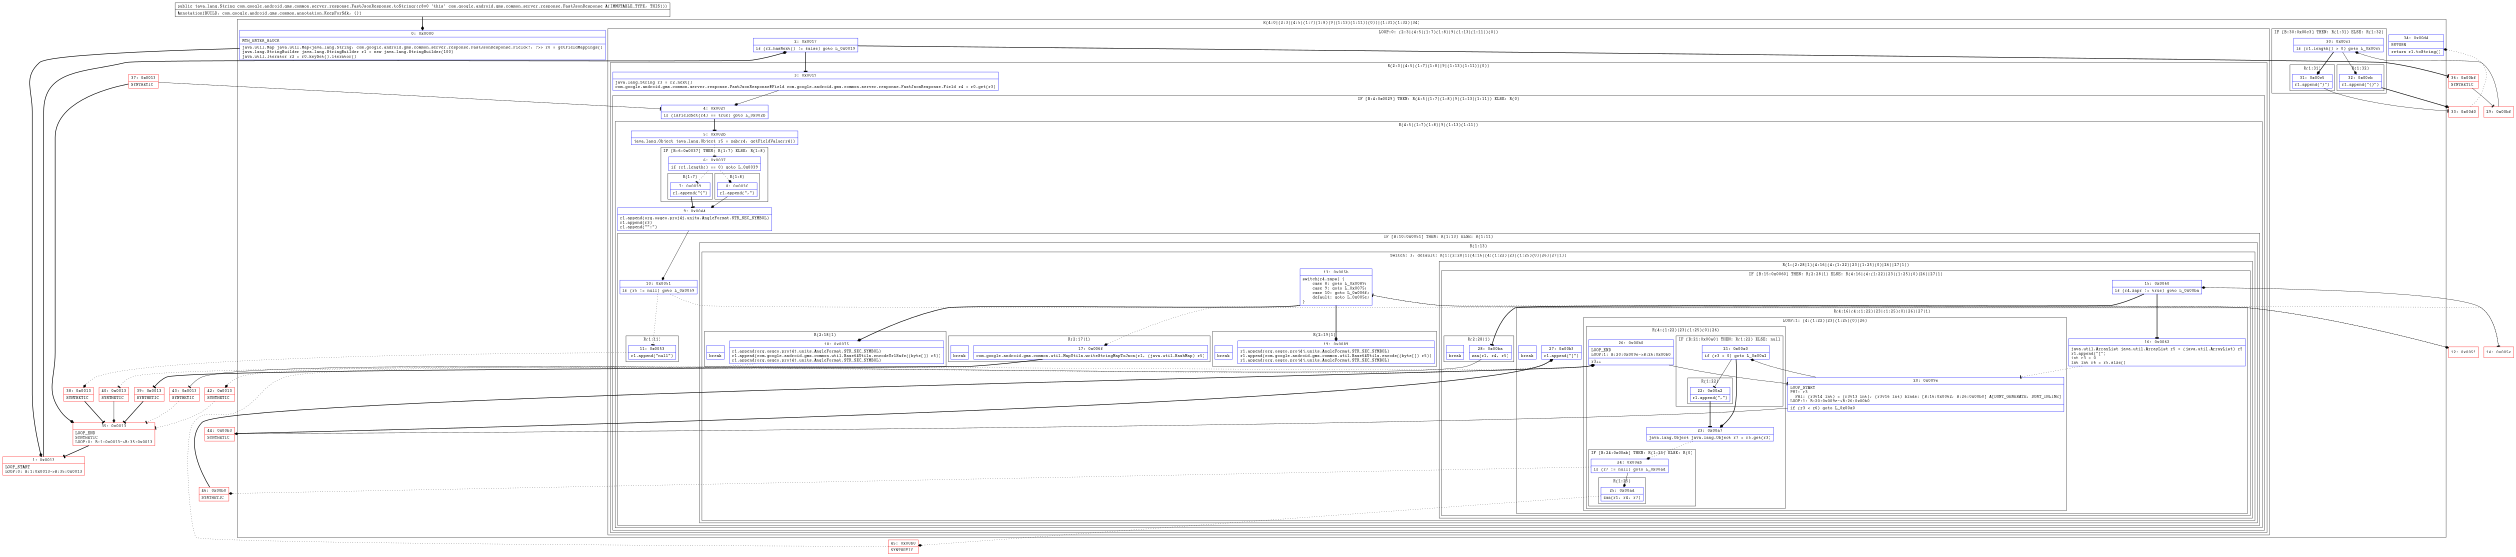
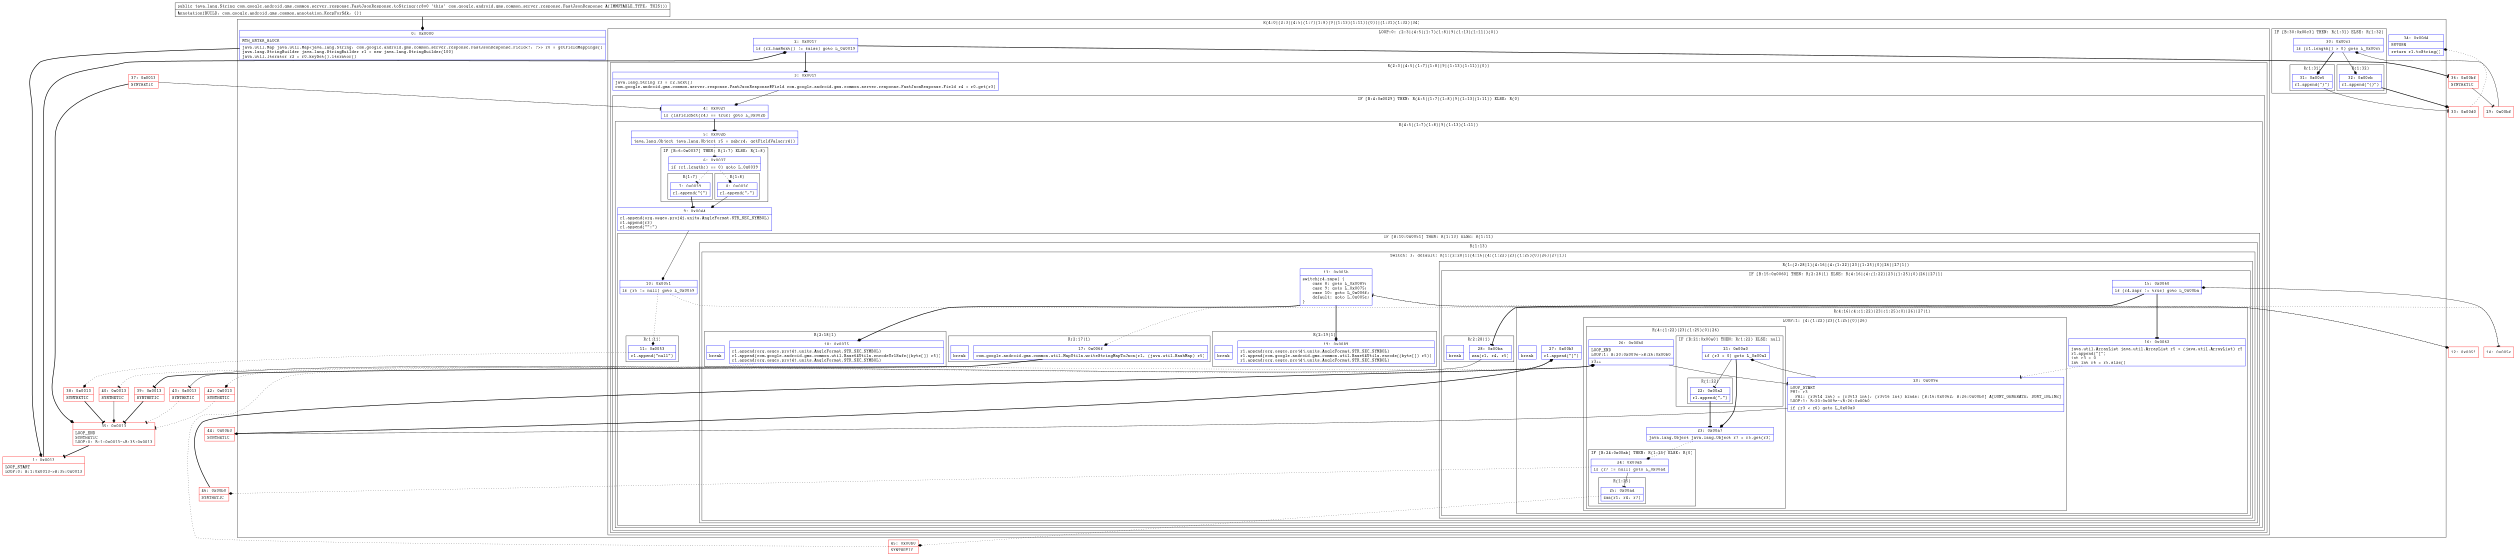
(655, 319) -> (656, 318)
(1626, 480) -> (1626, 480)
